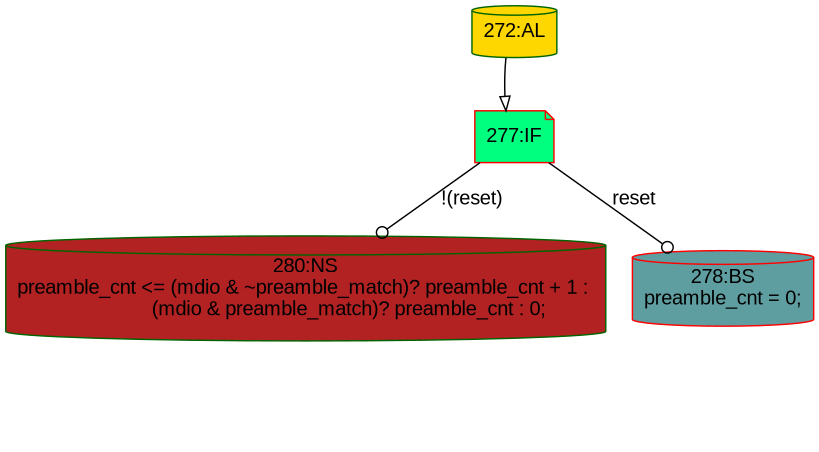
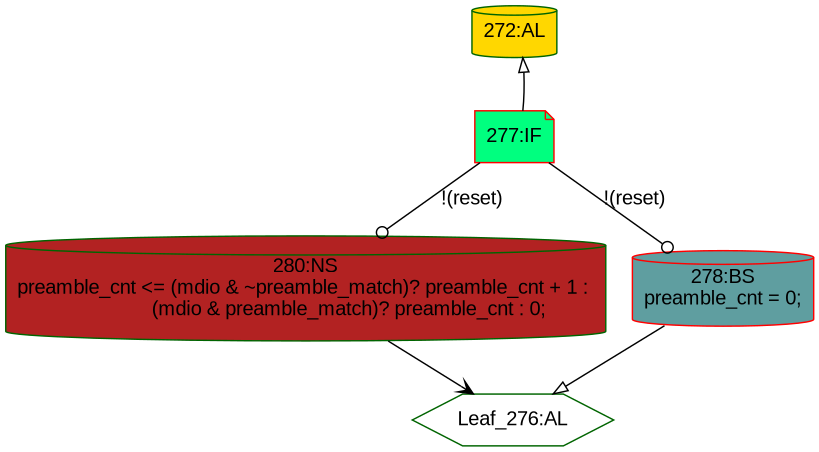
(505, 77) -> (524, 92)
(635, 199) -> (635, 199)
none -> (513, 420)
